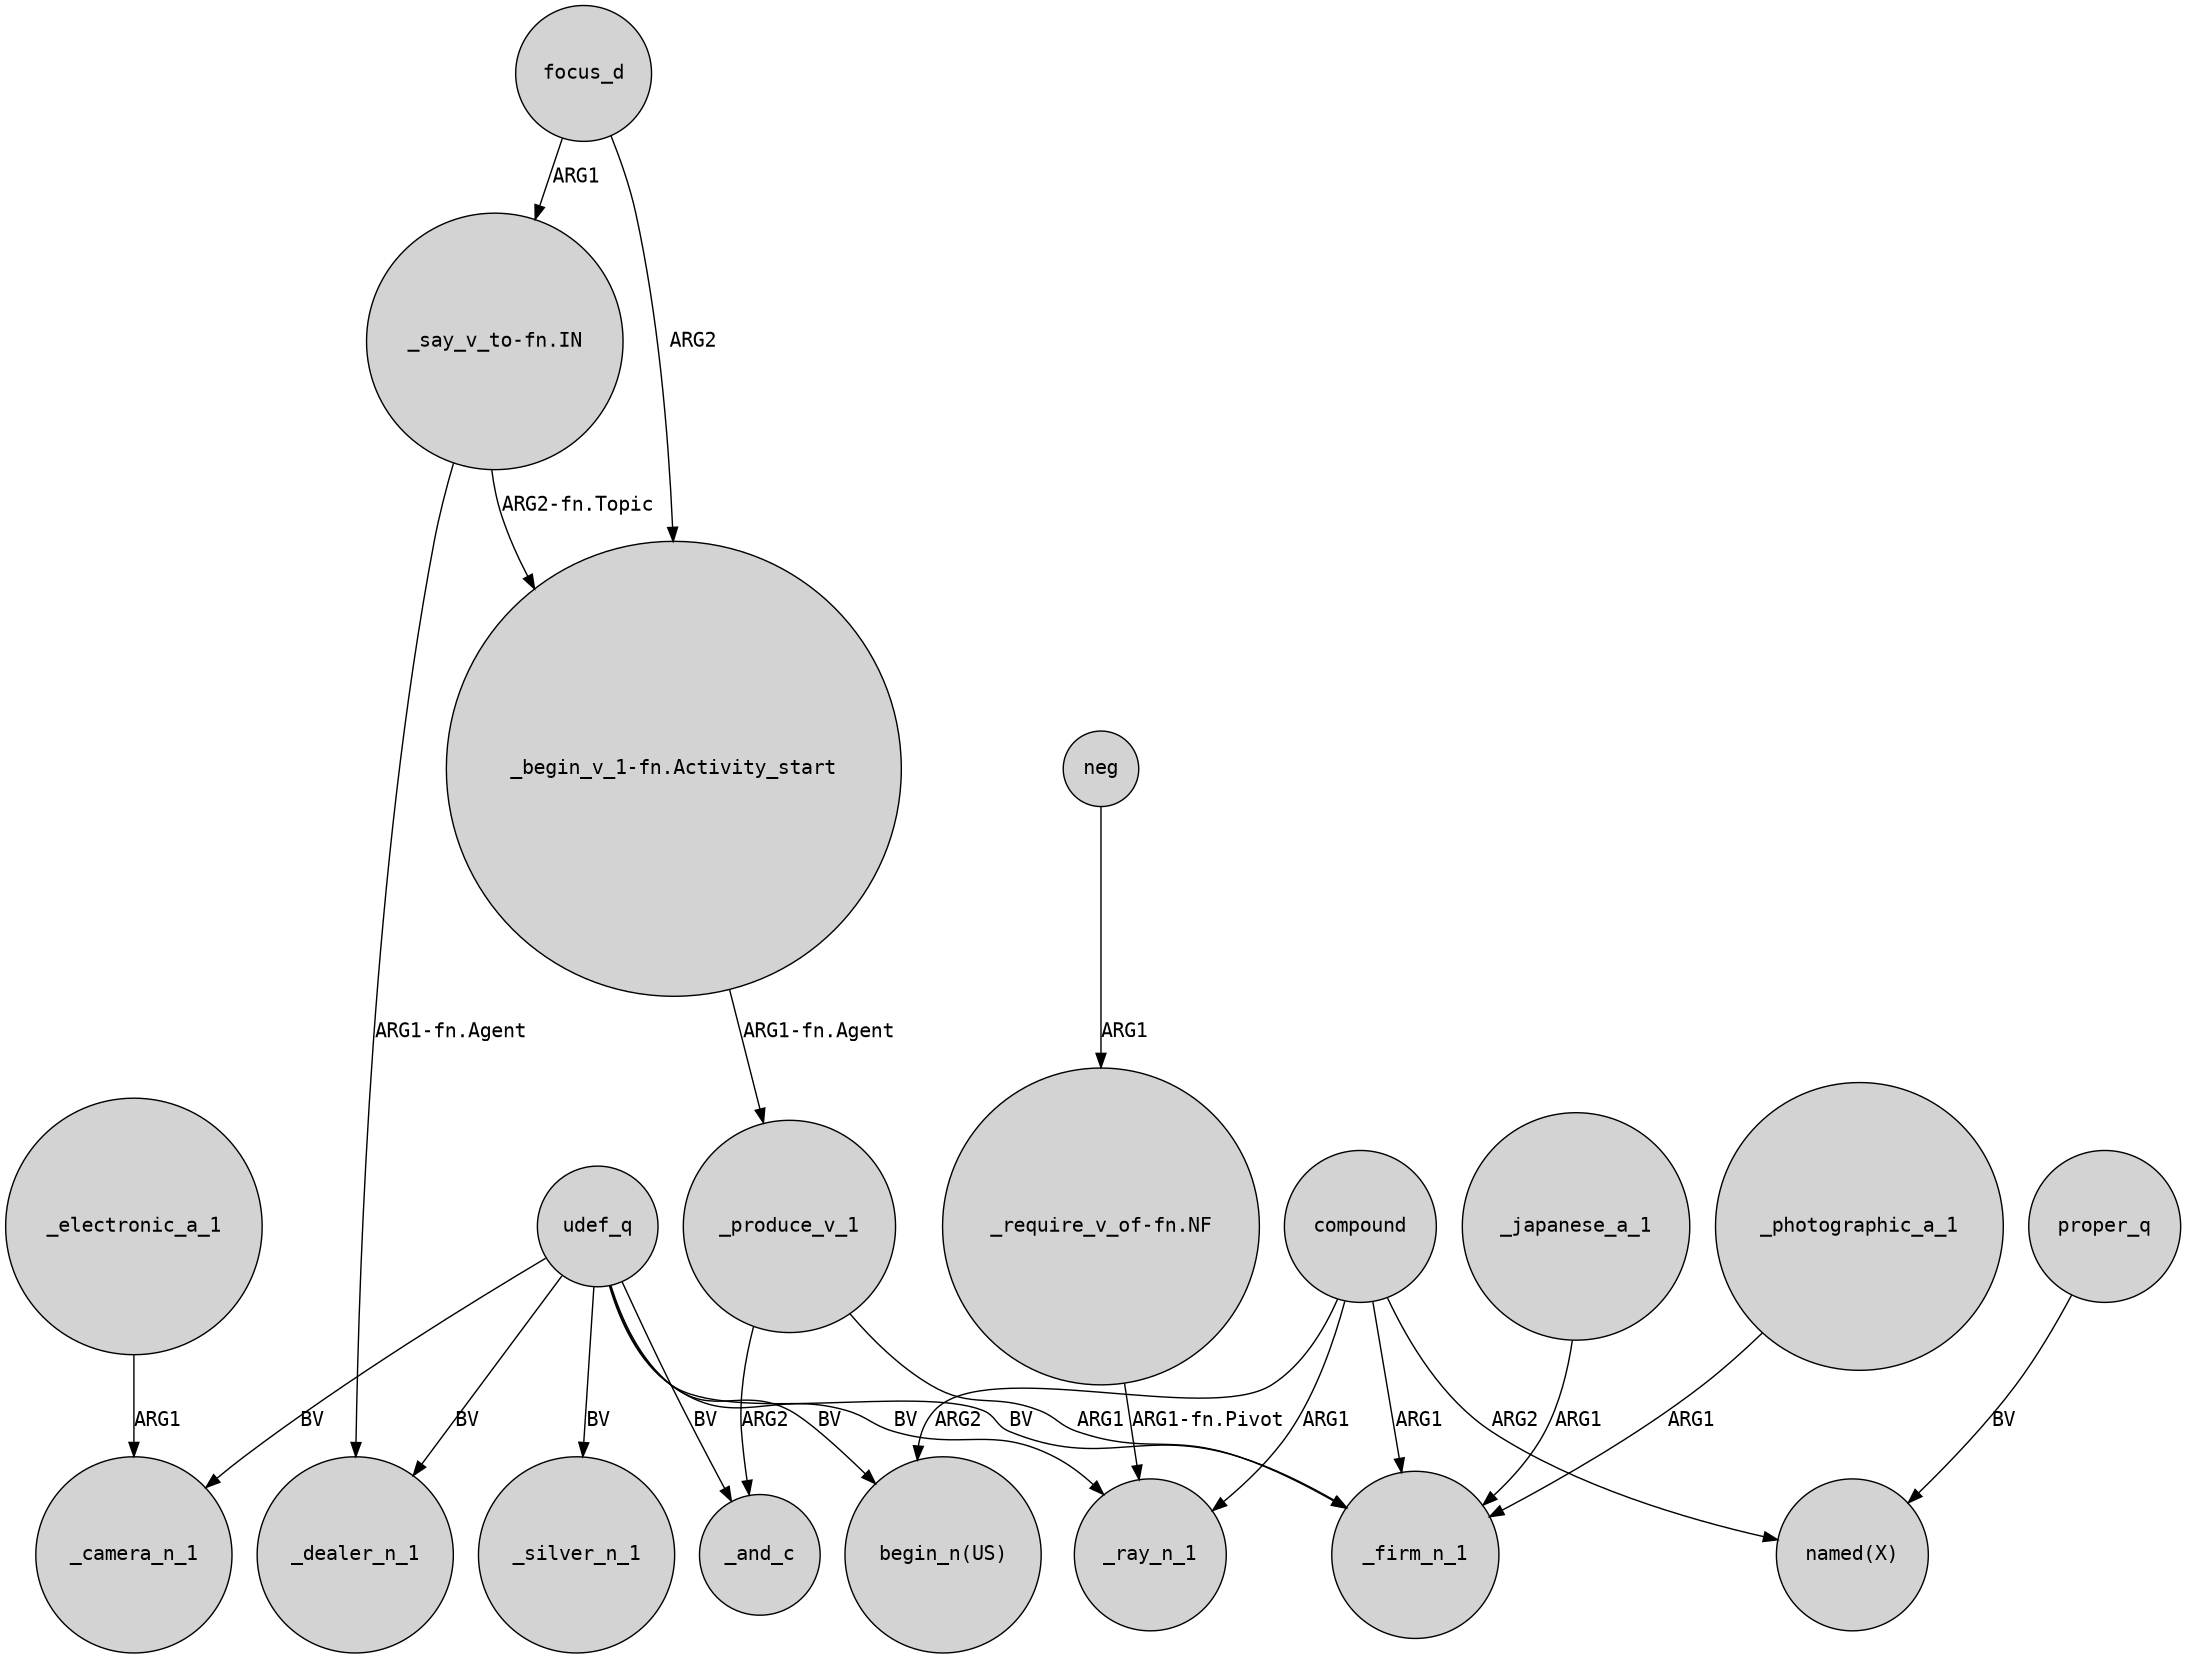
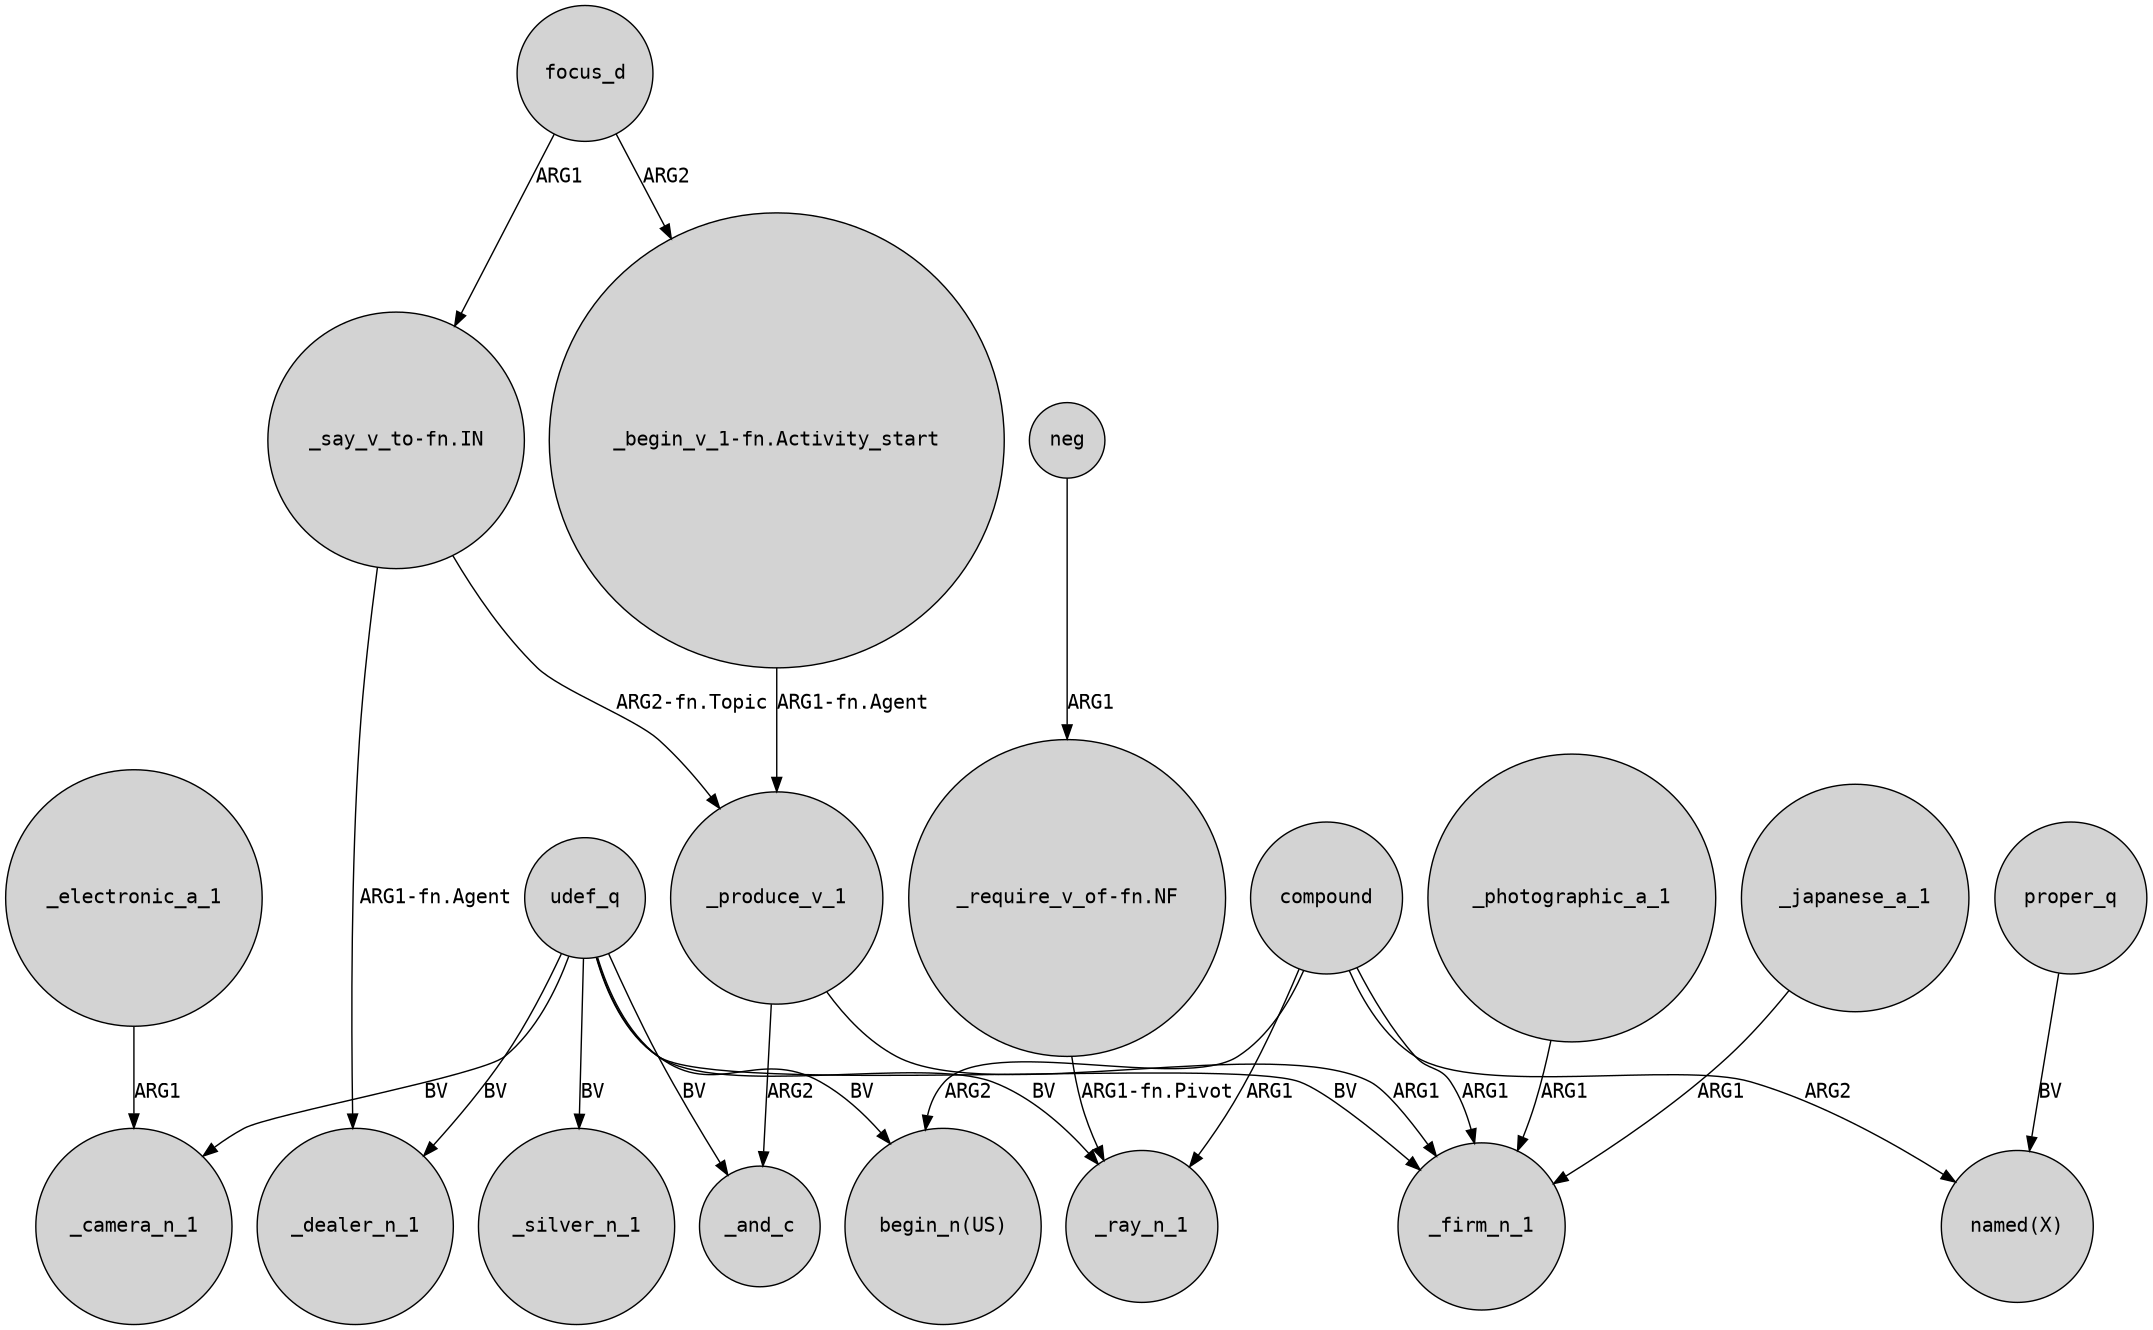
(505, 525) -> (570, 689)
